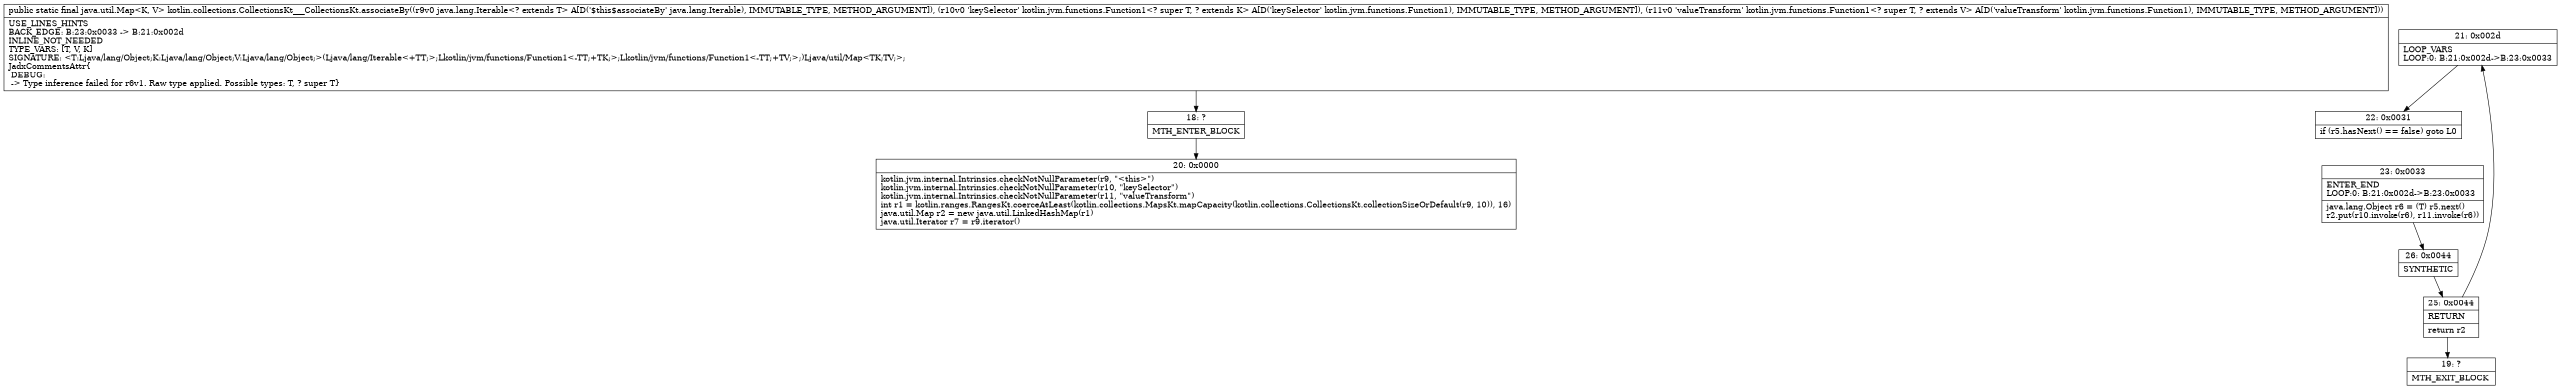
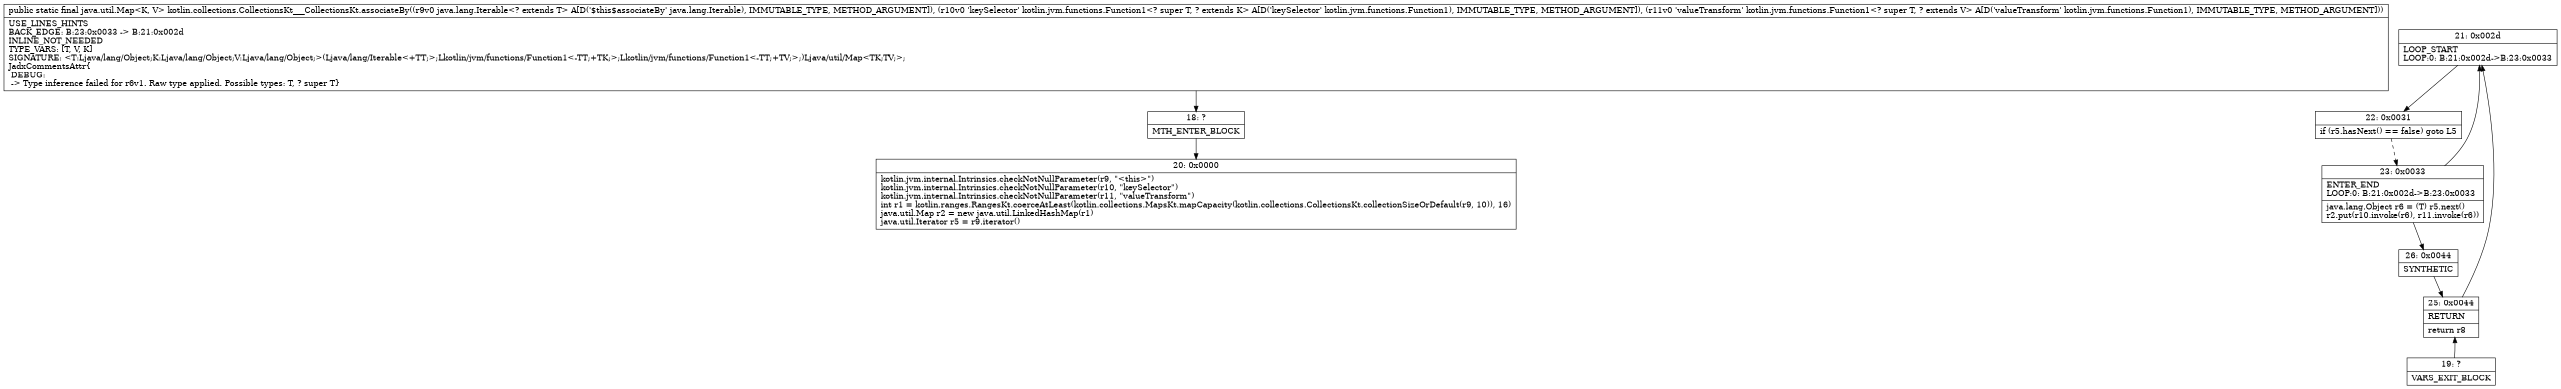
(2428, 50) -> (2431, 50)
none -> (2474, 123)
(2389, 132) -> (2389, 132)
none -> (2394, 149)
(950, 222) -> (950, 222)
(2447, 330) -> (2447, 330)
(2447, 345) -> (2455, 350)
(2450, 378) -> (2451, 378)
